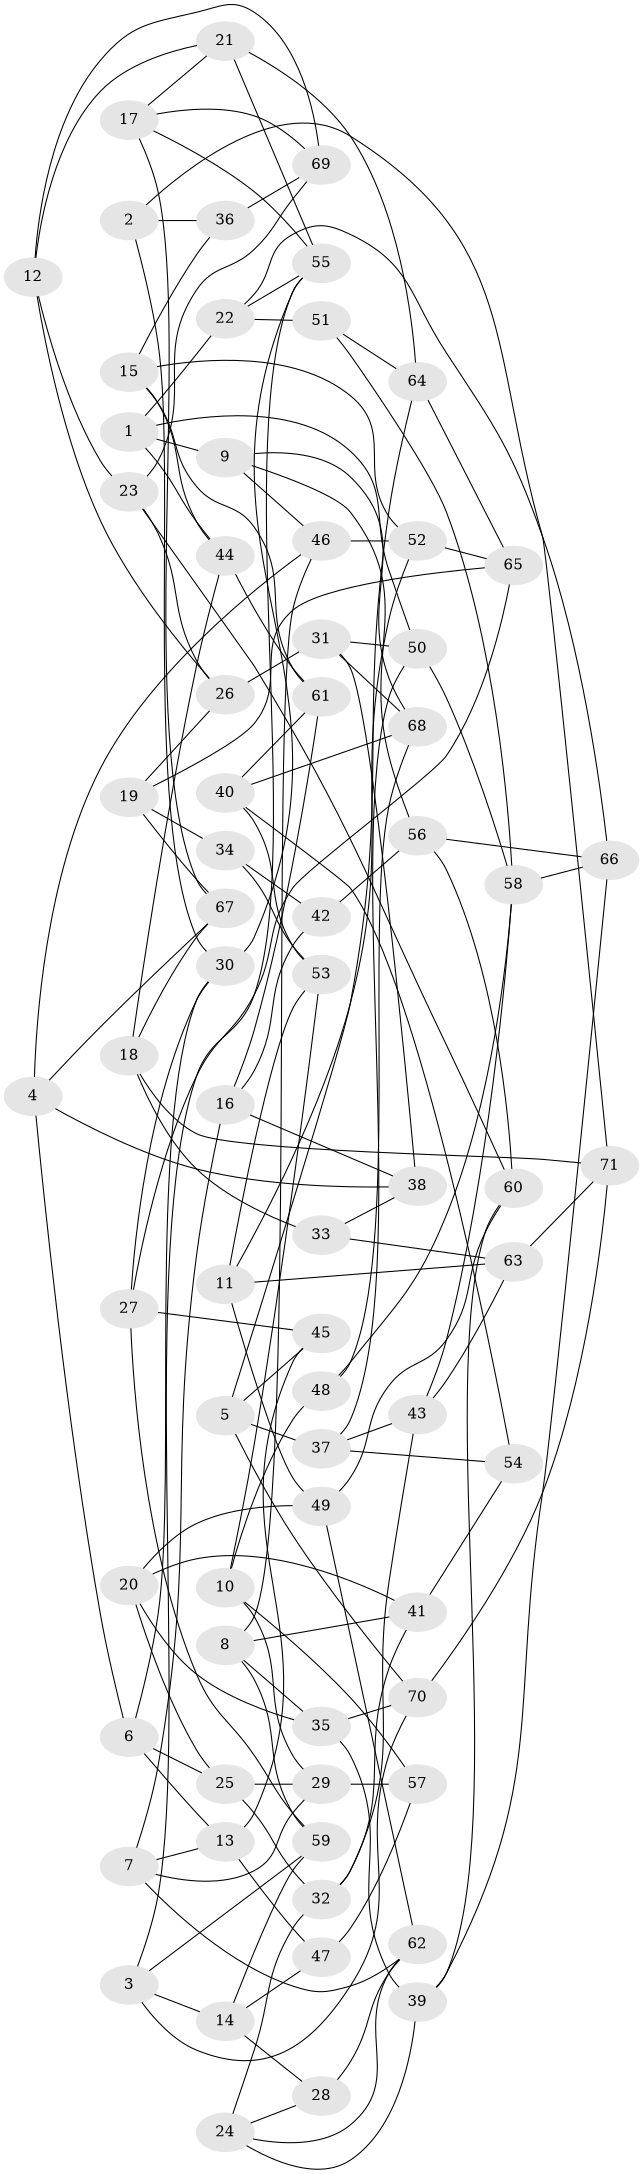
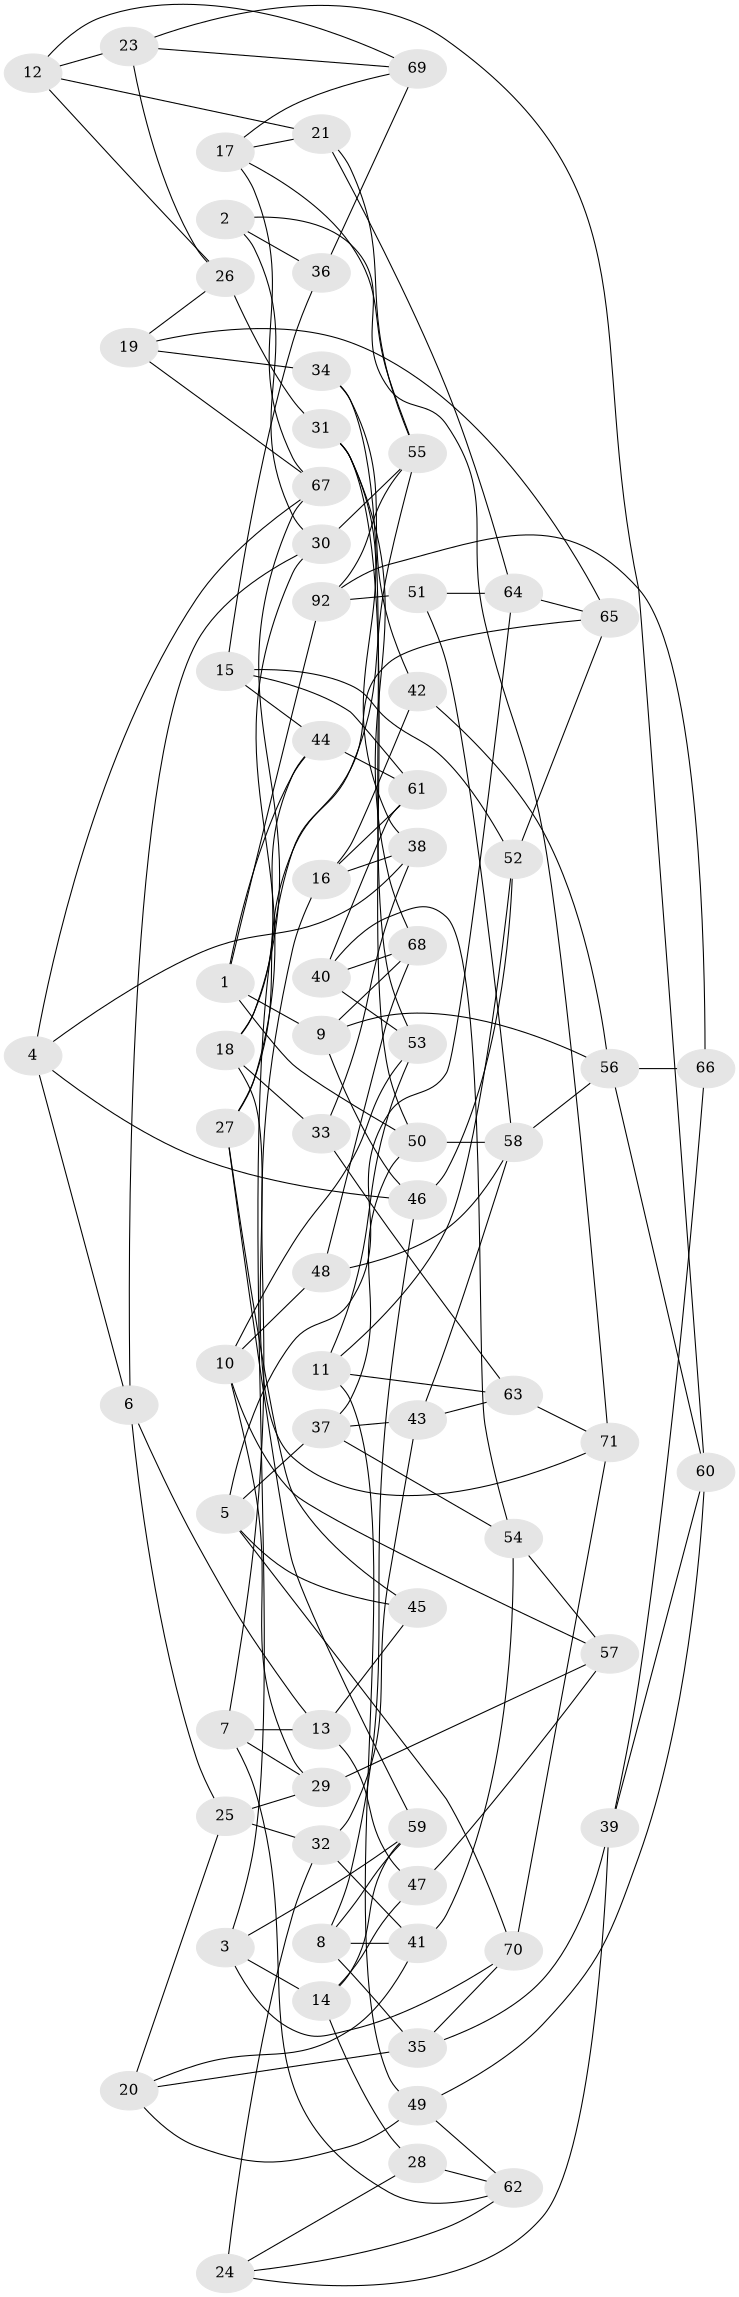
(225, 319) -> (321, 602)
(562, 872) -> (562, 1105)
none -> (562, 1596)
